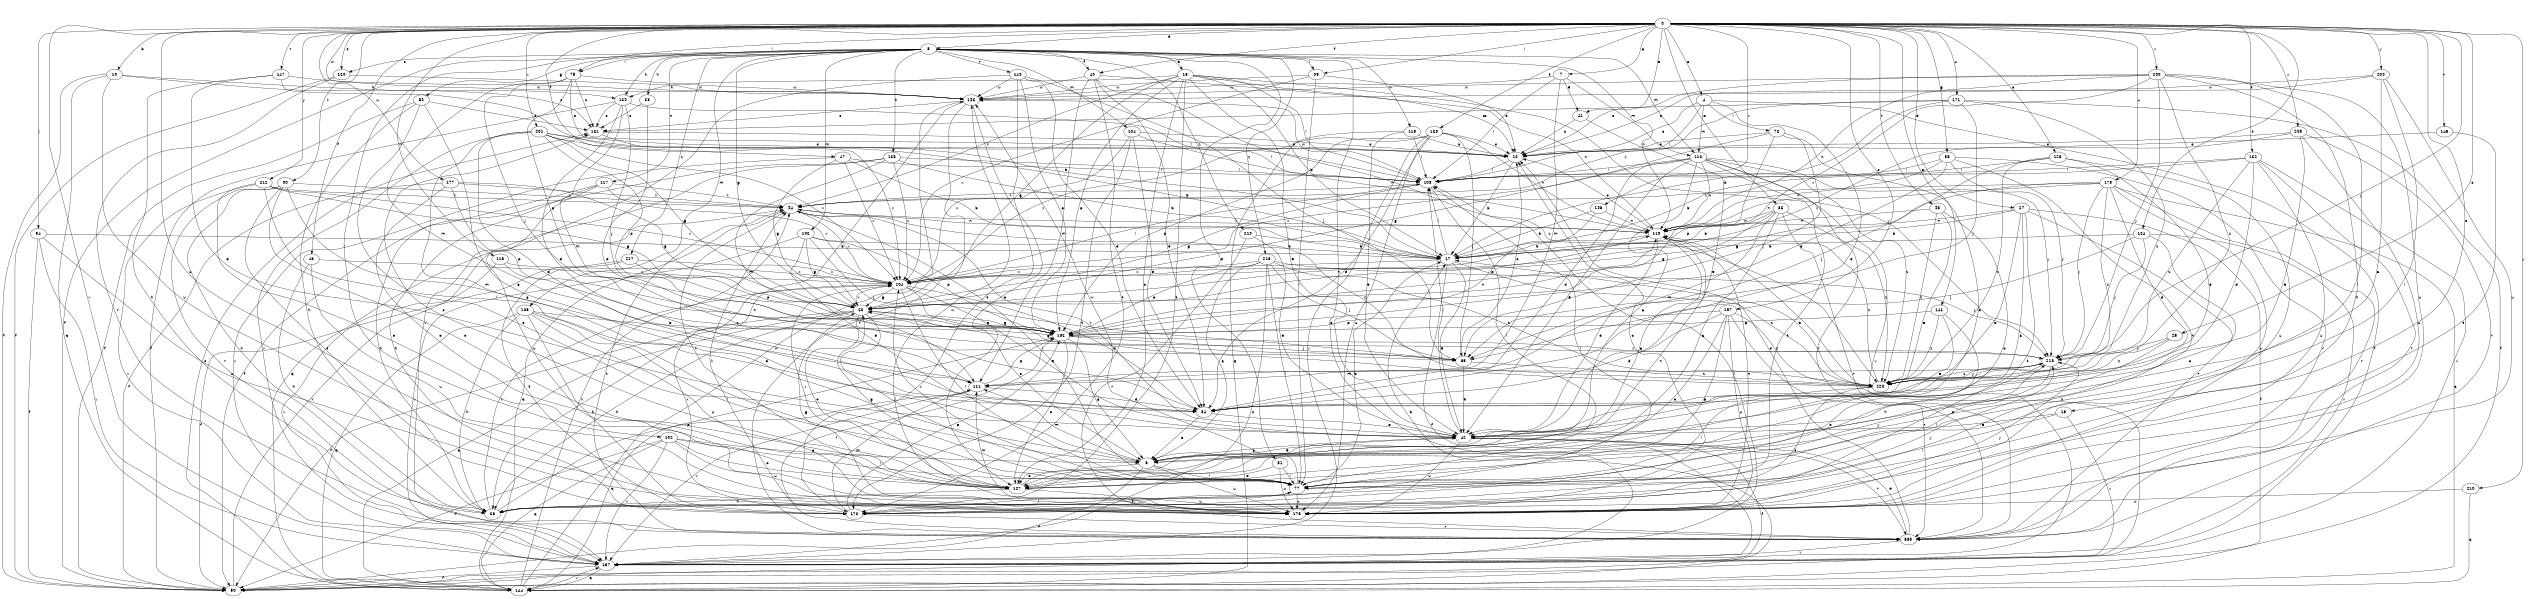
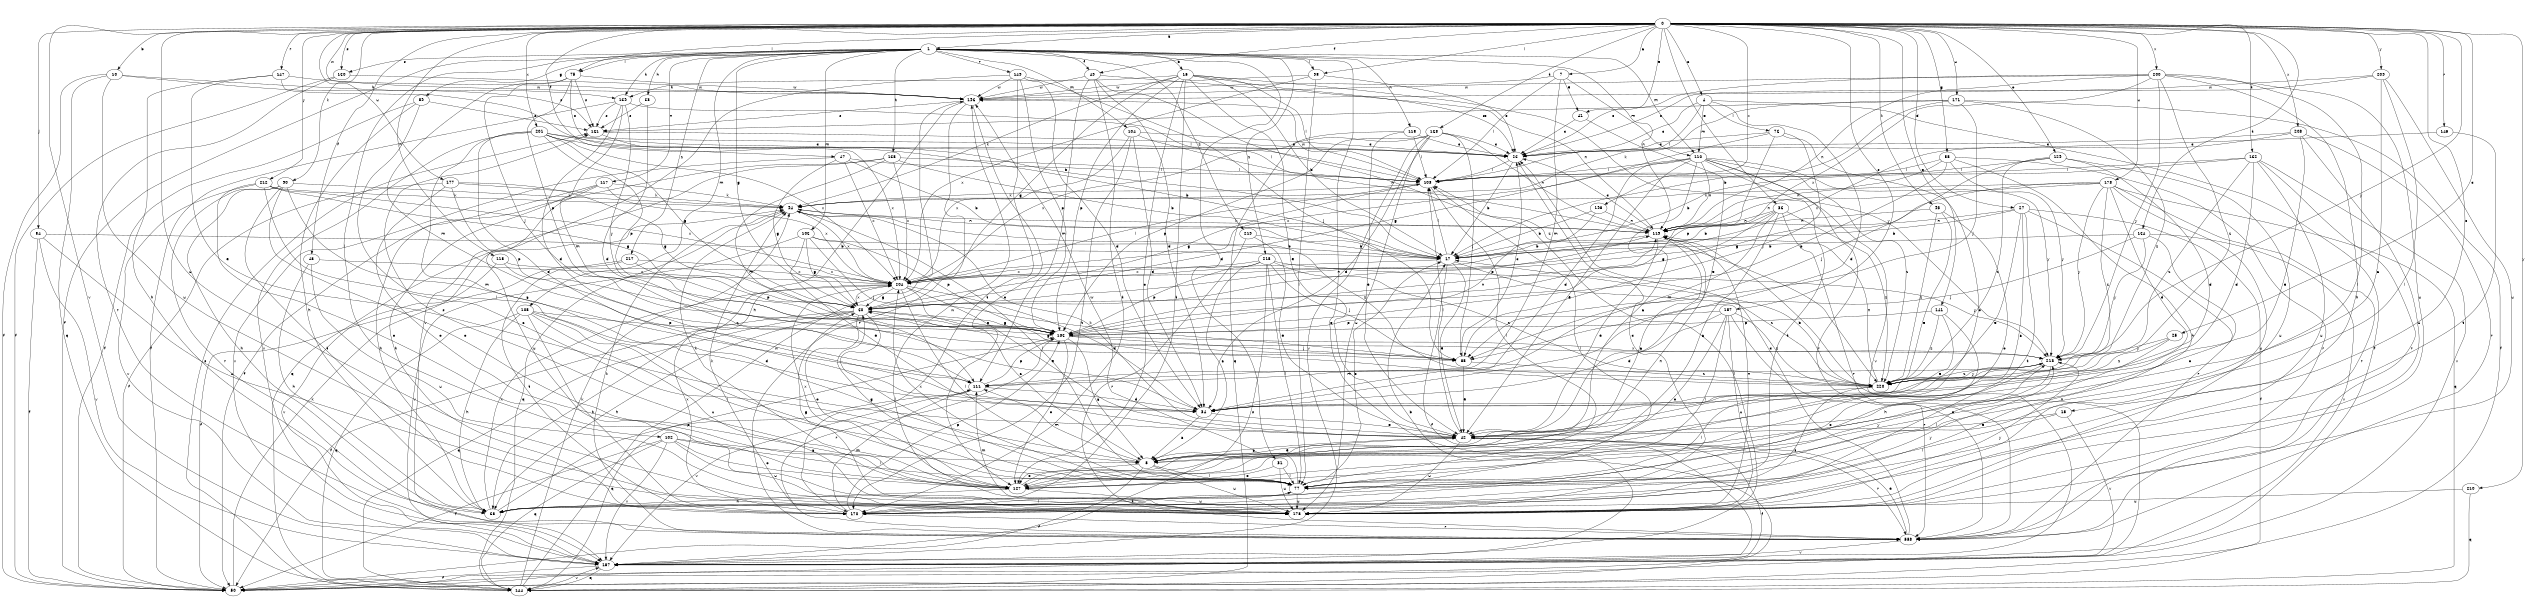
(929, 49) -> (929, 49)
(2058, 157) -> (2058, 157)
(702, 346) -> none
(1705, 399) -> (1705, 399)
